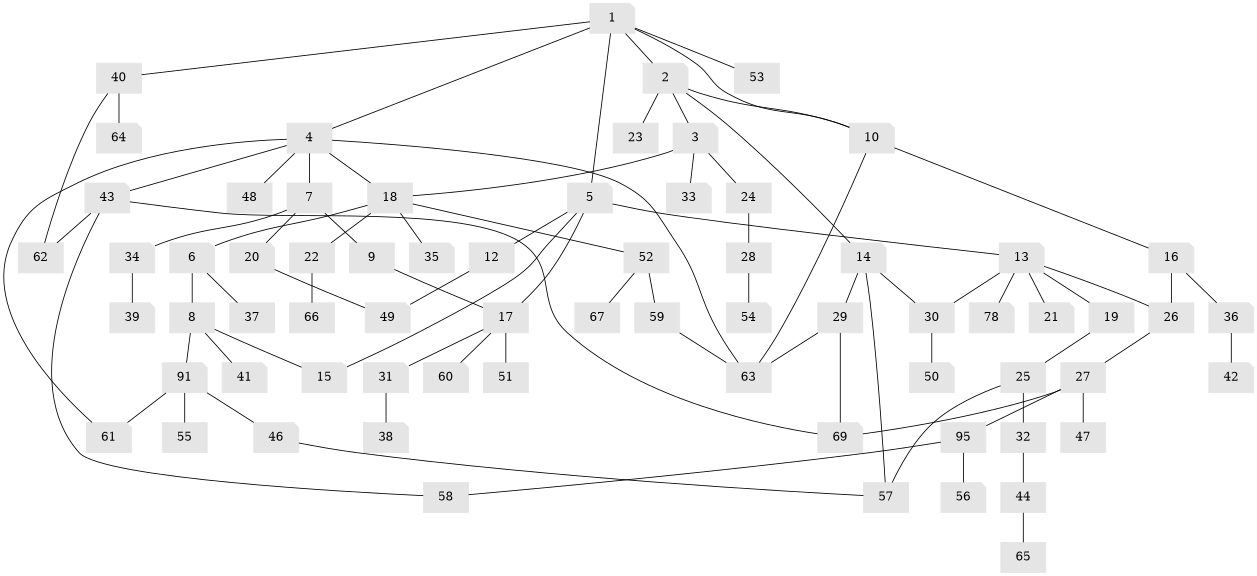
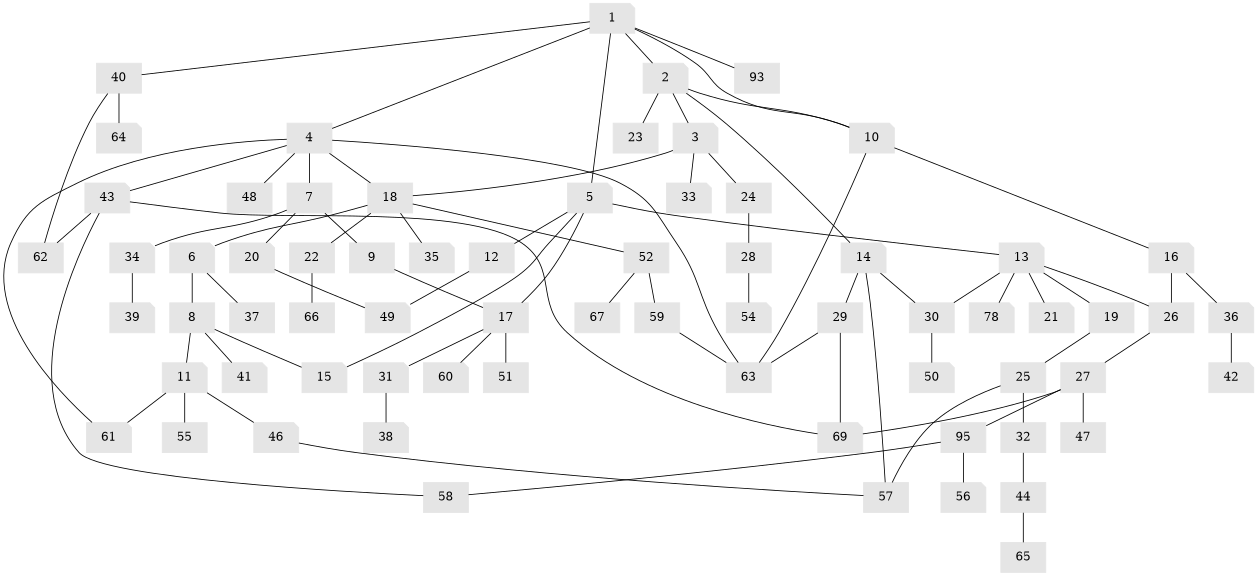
(757, 78) -> (757, 78)
(185, 378) -> (185, 378)
